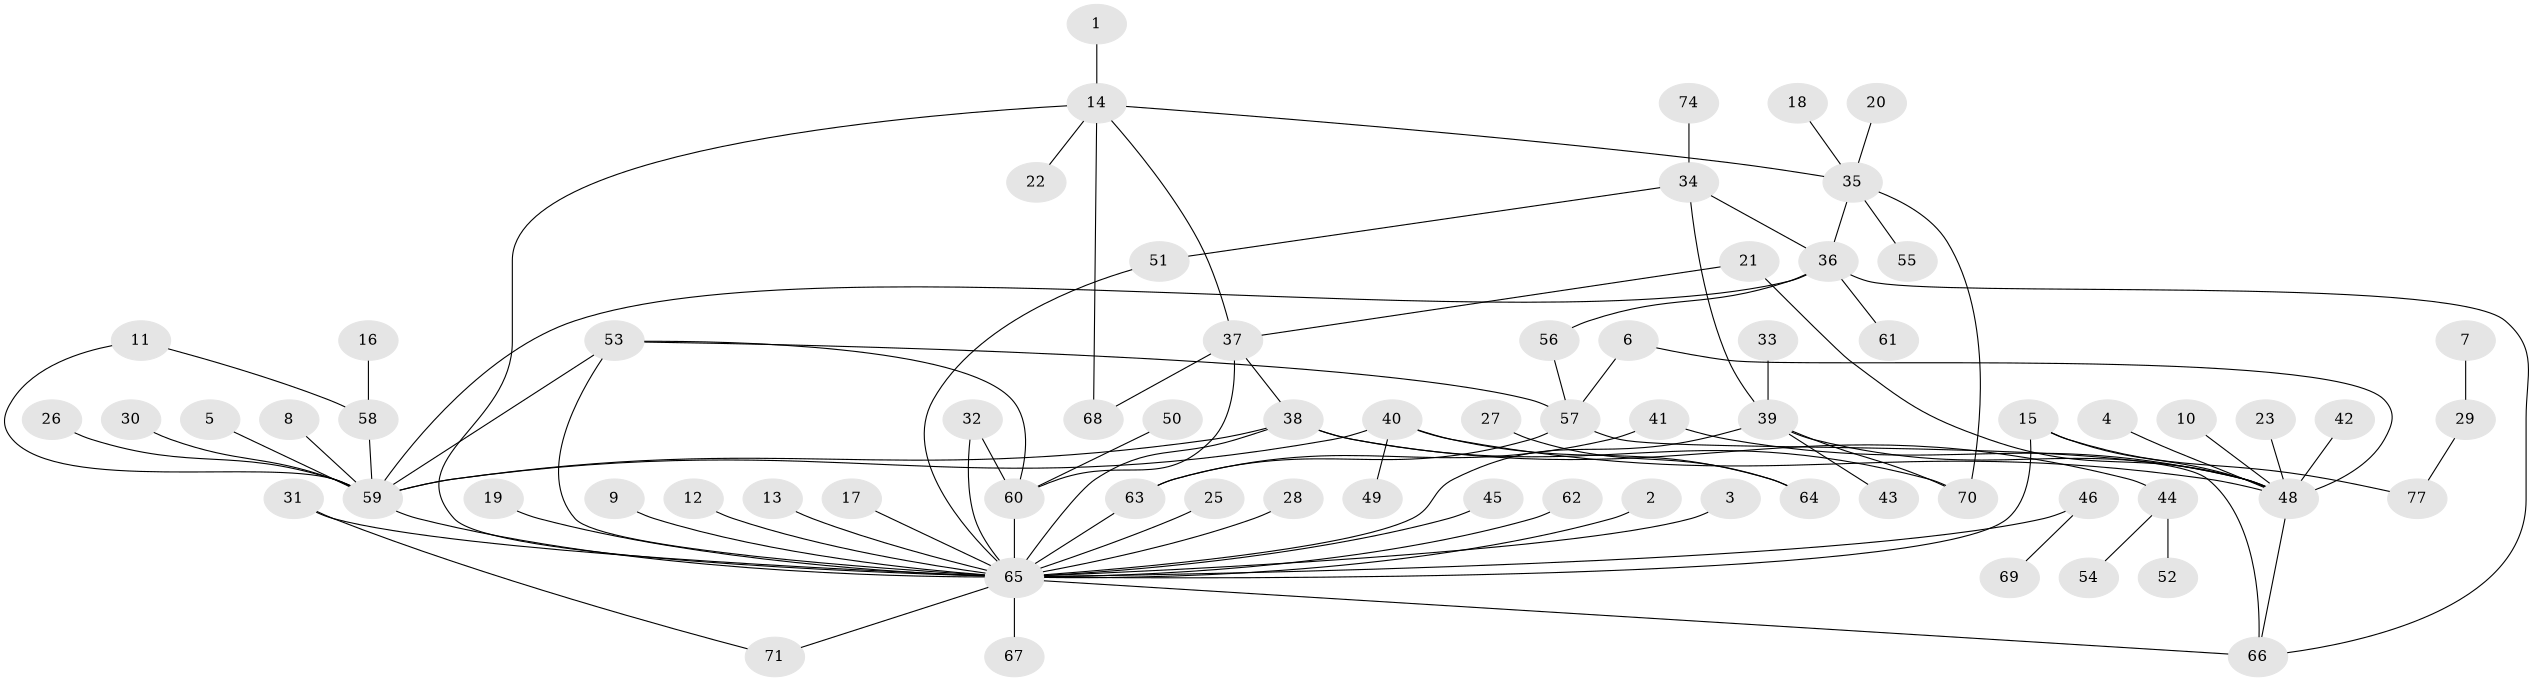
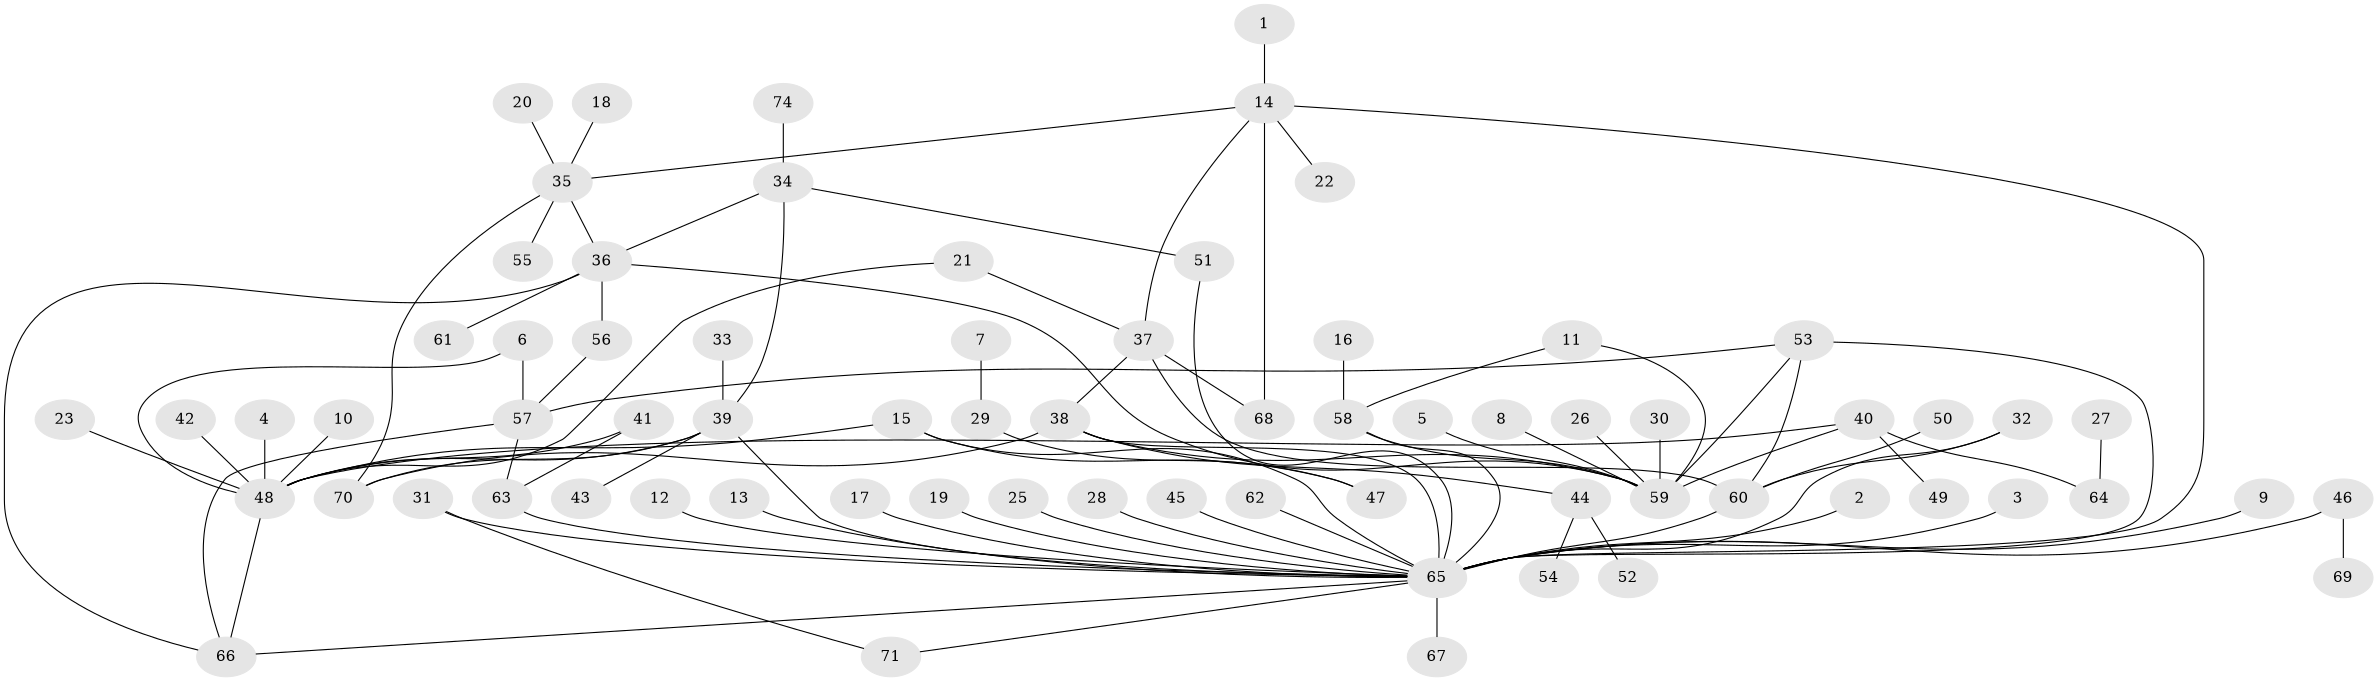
(2417, 499) -> (1377, 499)
(688, 562) -> (1493, 478)
